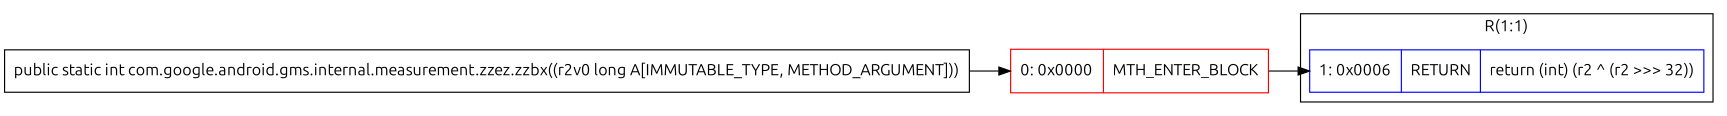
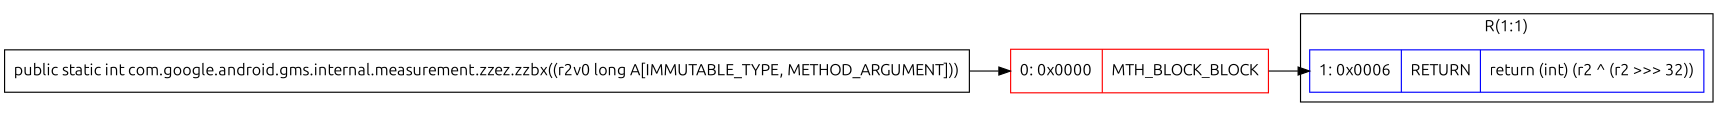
(1185, 70) -> (1185, 70)
